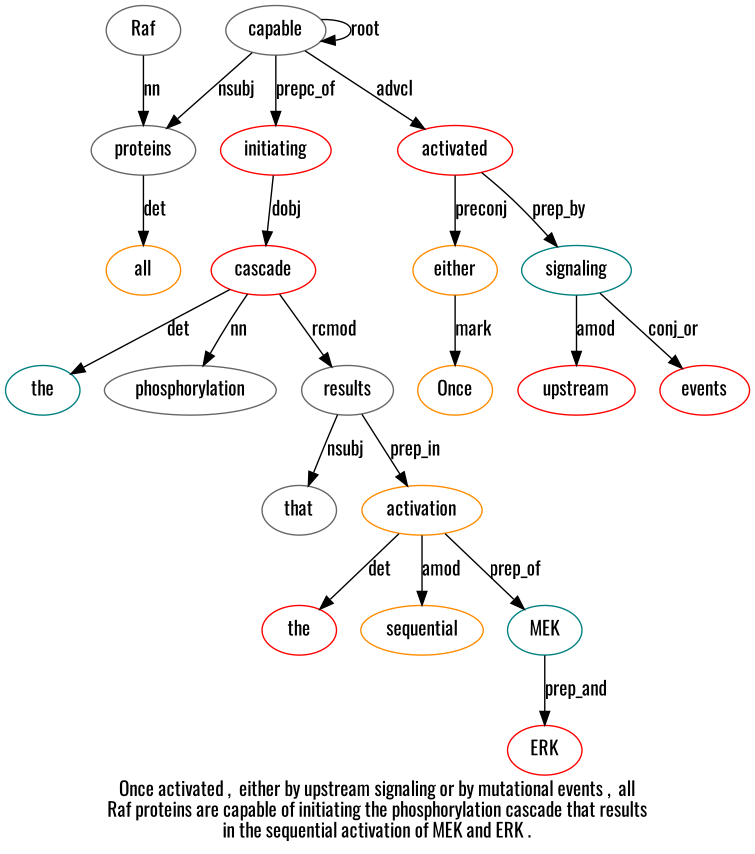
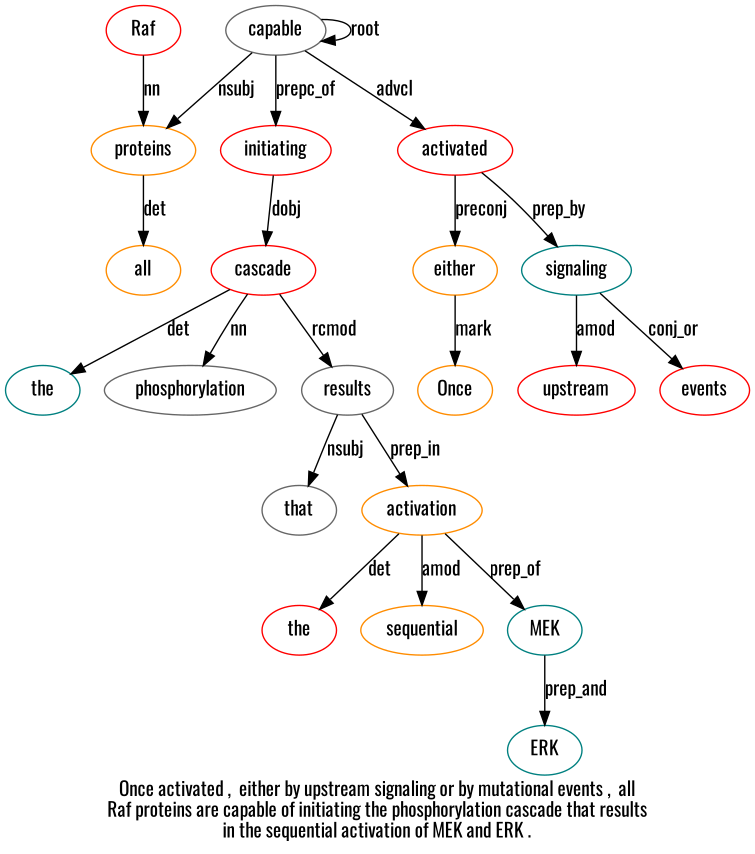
(143, 30) -> (143, 30)
(143, 150) -> (143, 150)
(545, 750) -> (545, 750)
